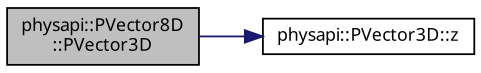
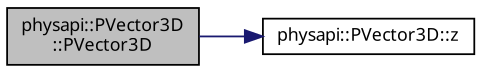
(103, 36) -> (103, 36)
